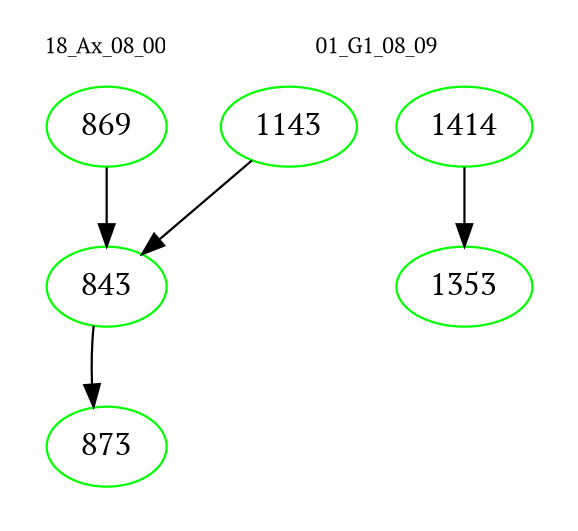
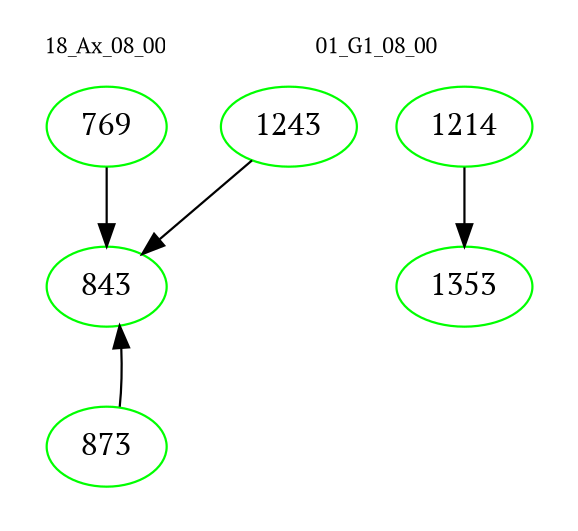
(377, 48) -> (377, 48)
(107, 127) -> (107, 127)
(289, 127) -> (289, 127)
(464, 127) -> (464, 127)
(92, 355) -> (122, 378)
